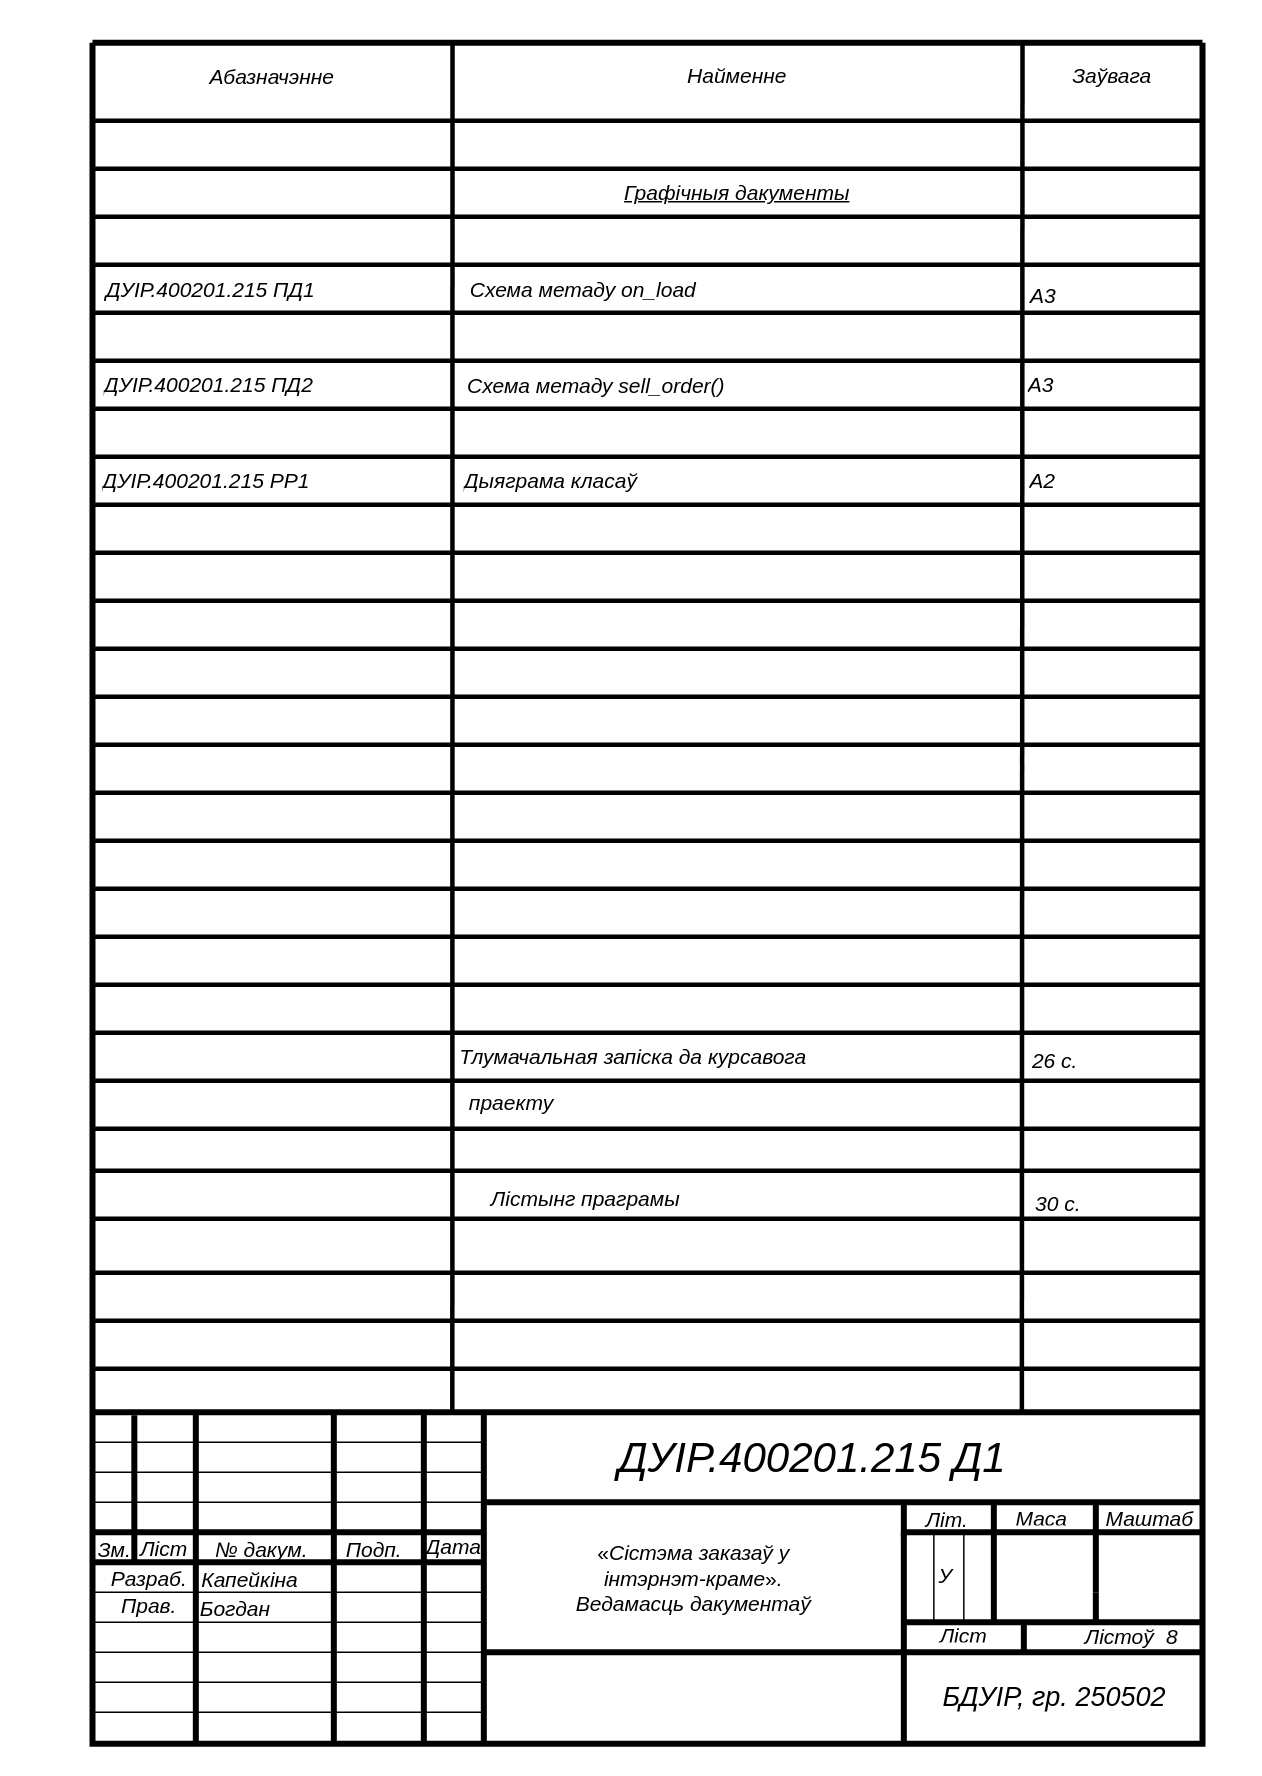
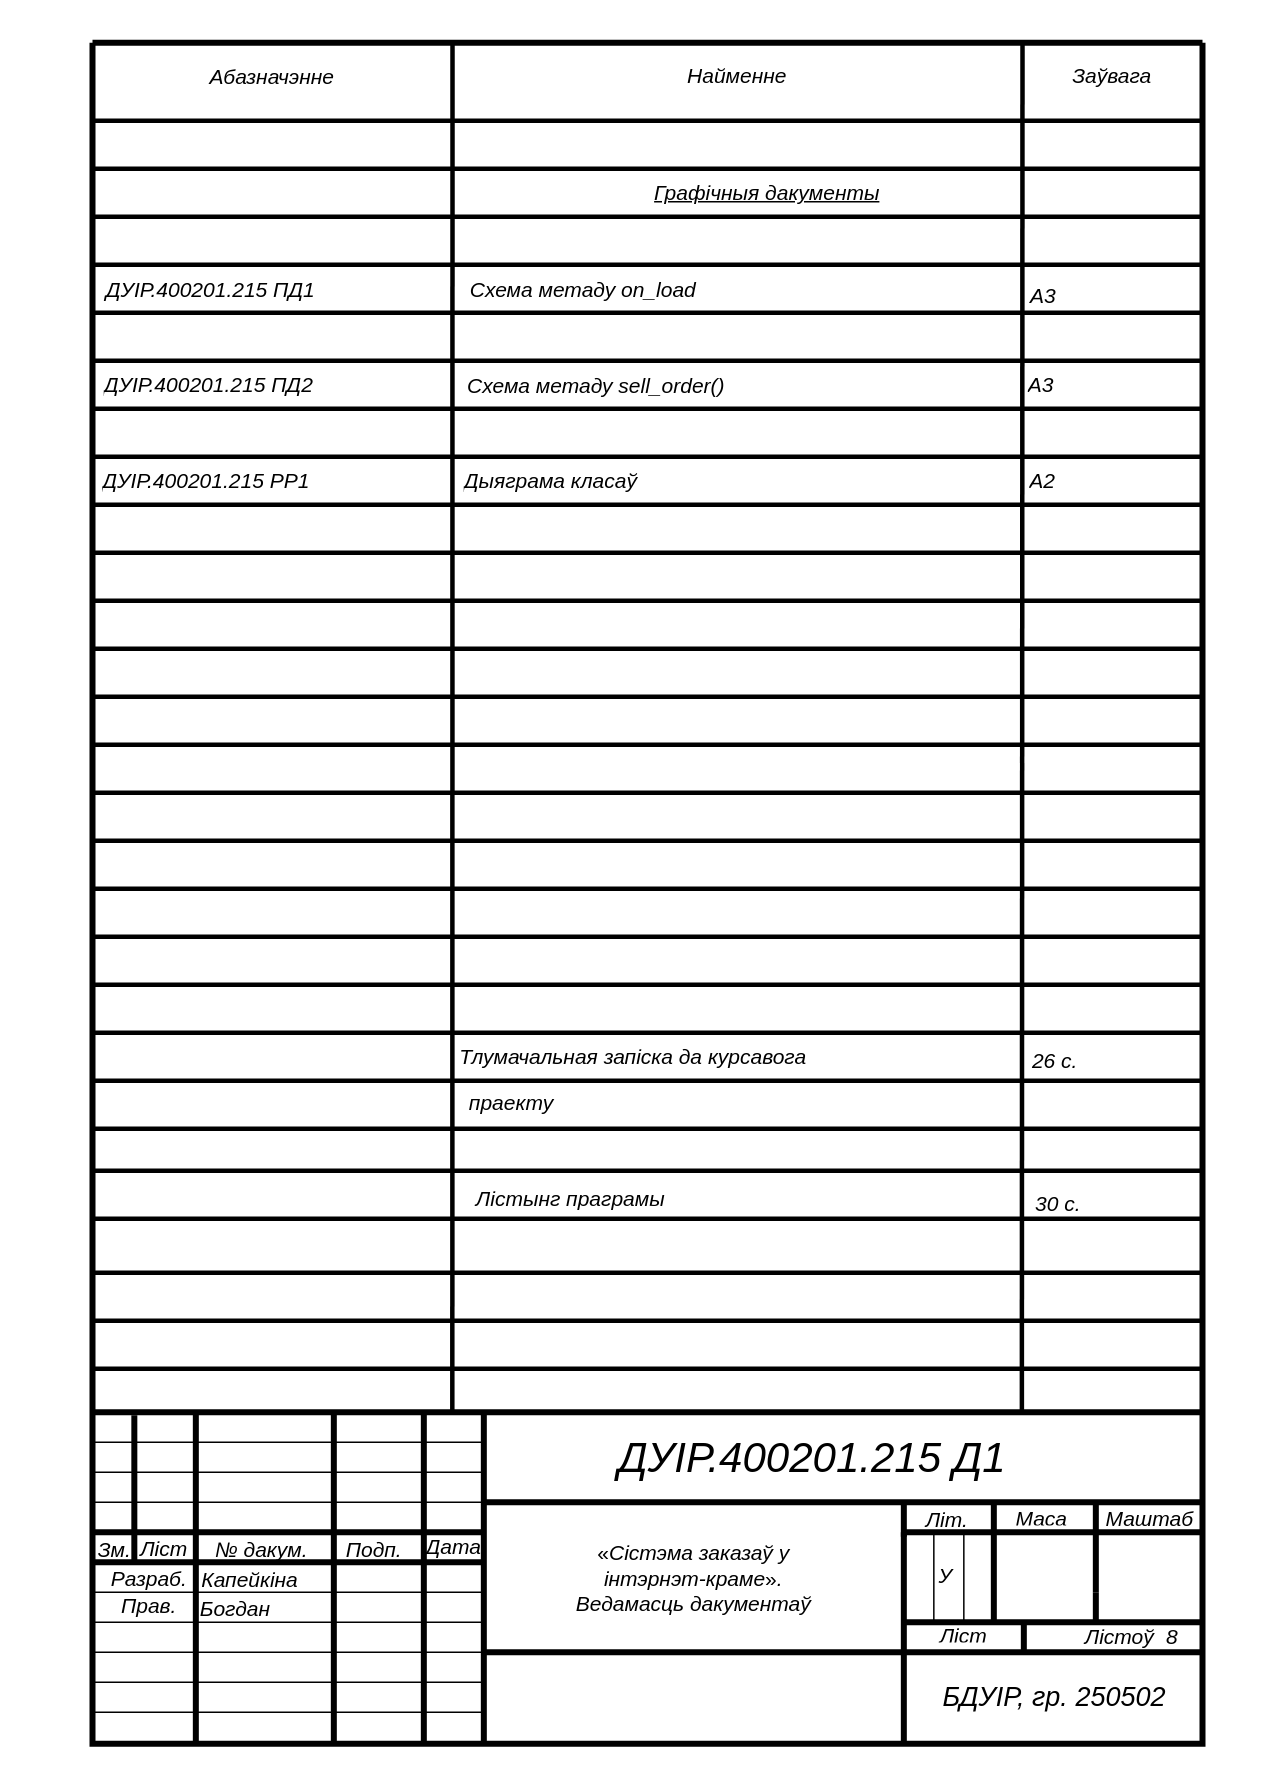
(737, 193) -> (767, 193)
(586, 1199) -> (571, 1199)
